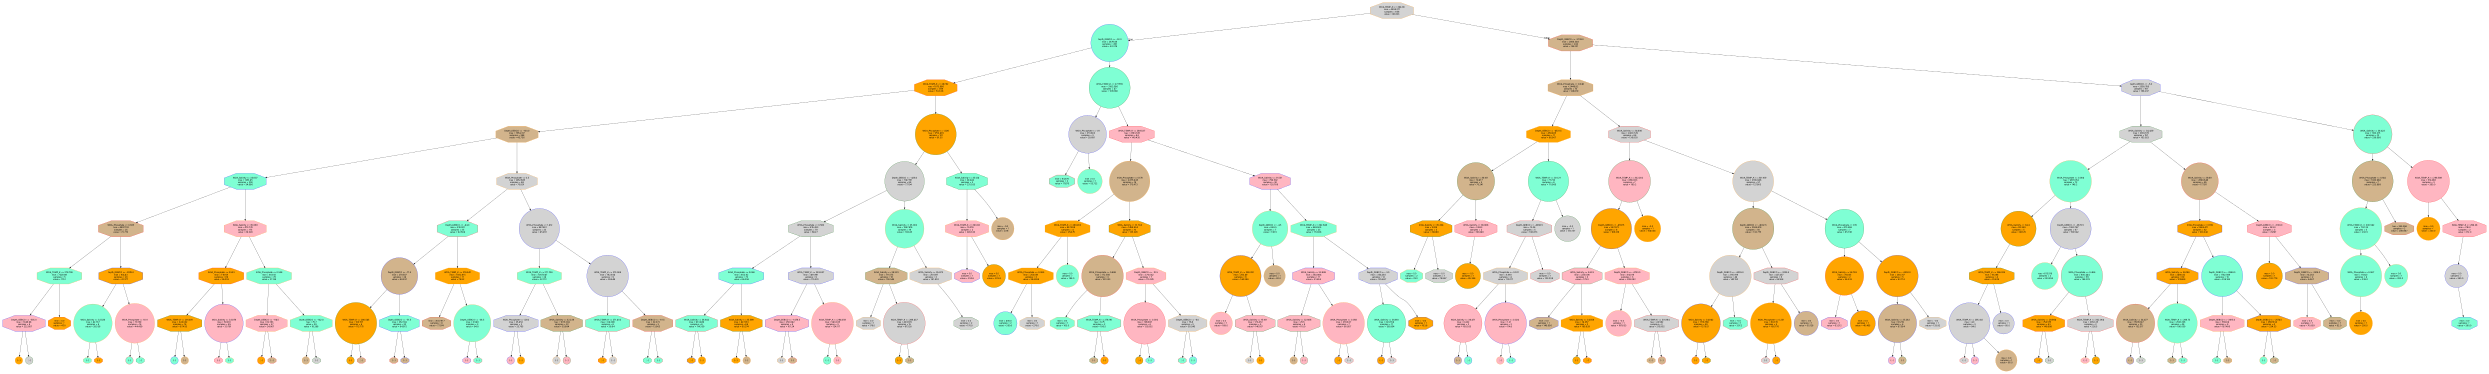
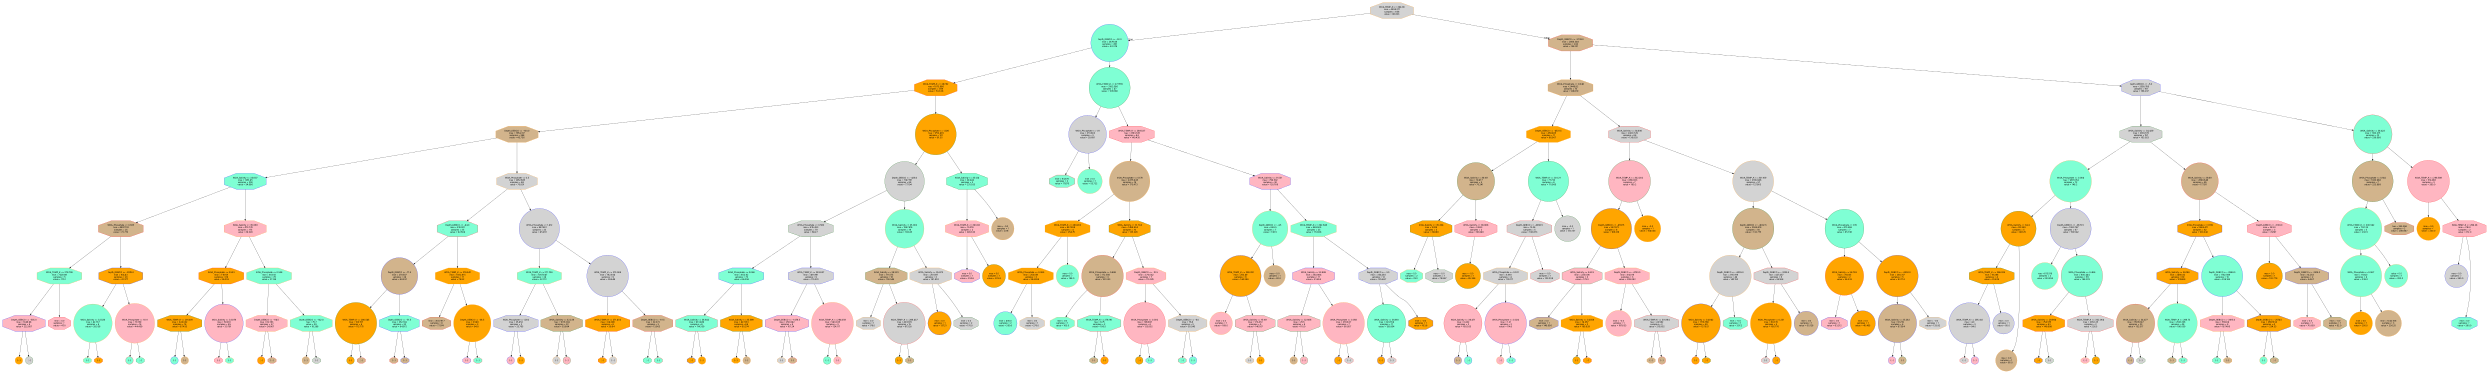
(2396, 276) -> (2396, 276)
(2461, 301) -> (2471, 276)
(59, 323) -> (59, 323)
(472, 323) -> (472, 323)
(608, 323) -> (608, 323)
none -> (940, 323)
none -> (2388, 323)
(1991, 345) -> (2019, 299)
